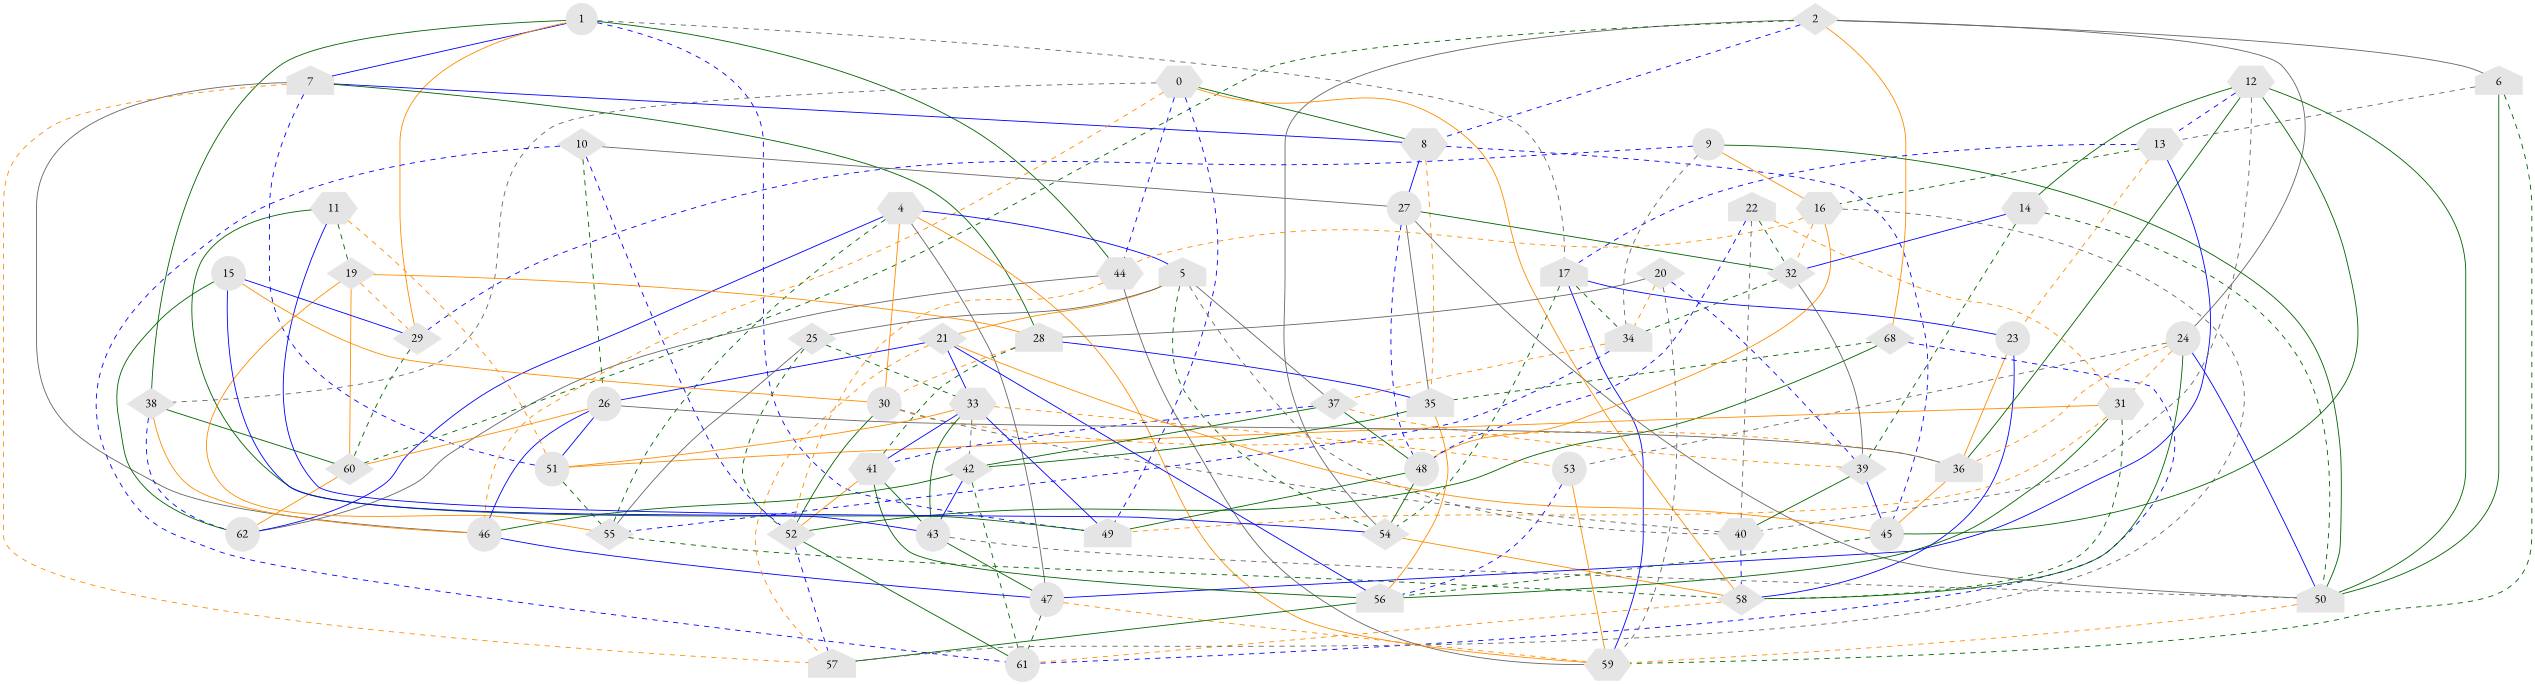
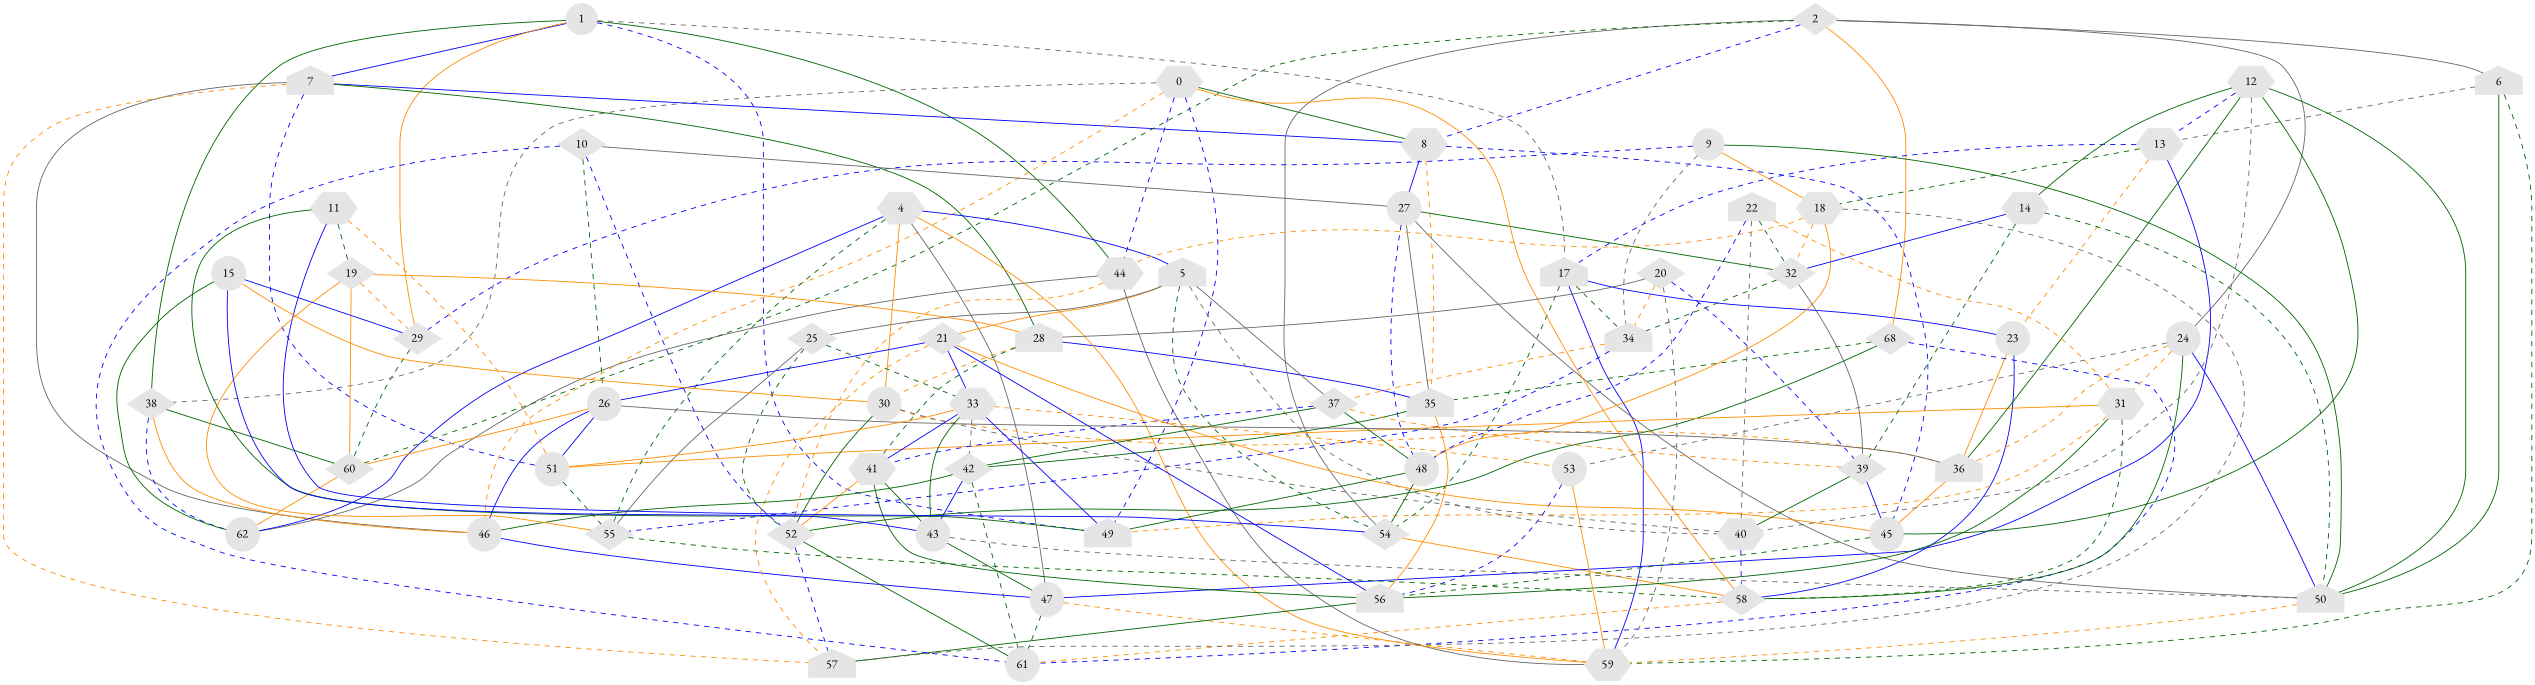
(1820, 208) -> (1820, 208)
